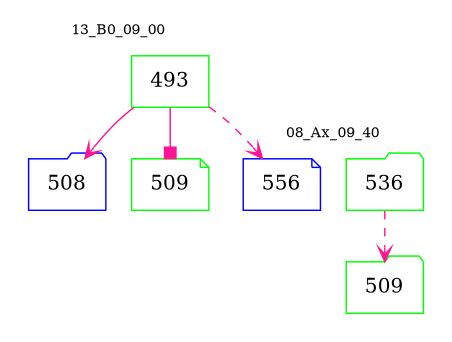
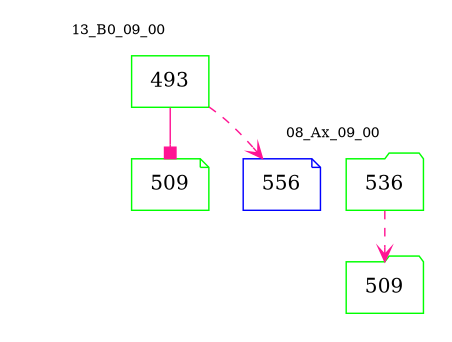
(333, 134) -> (333, 134)
(67, 185) -> none
